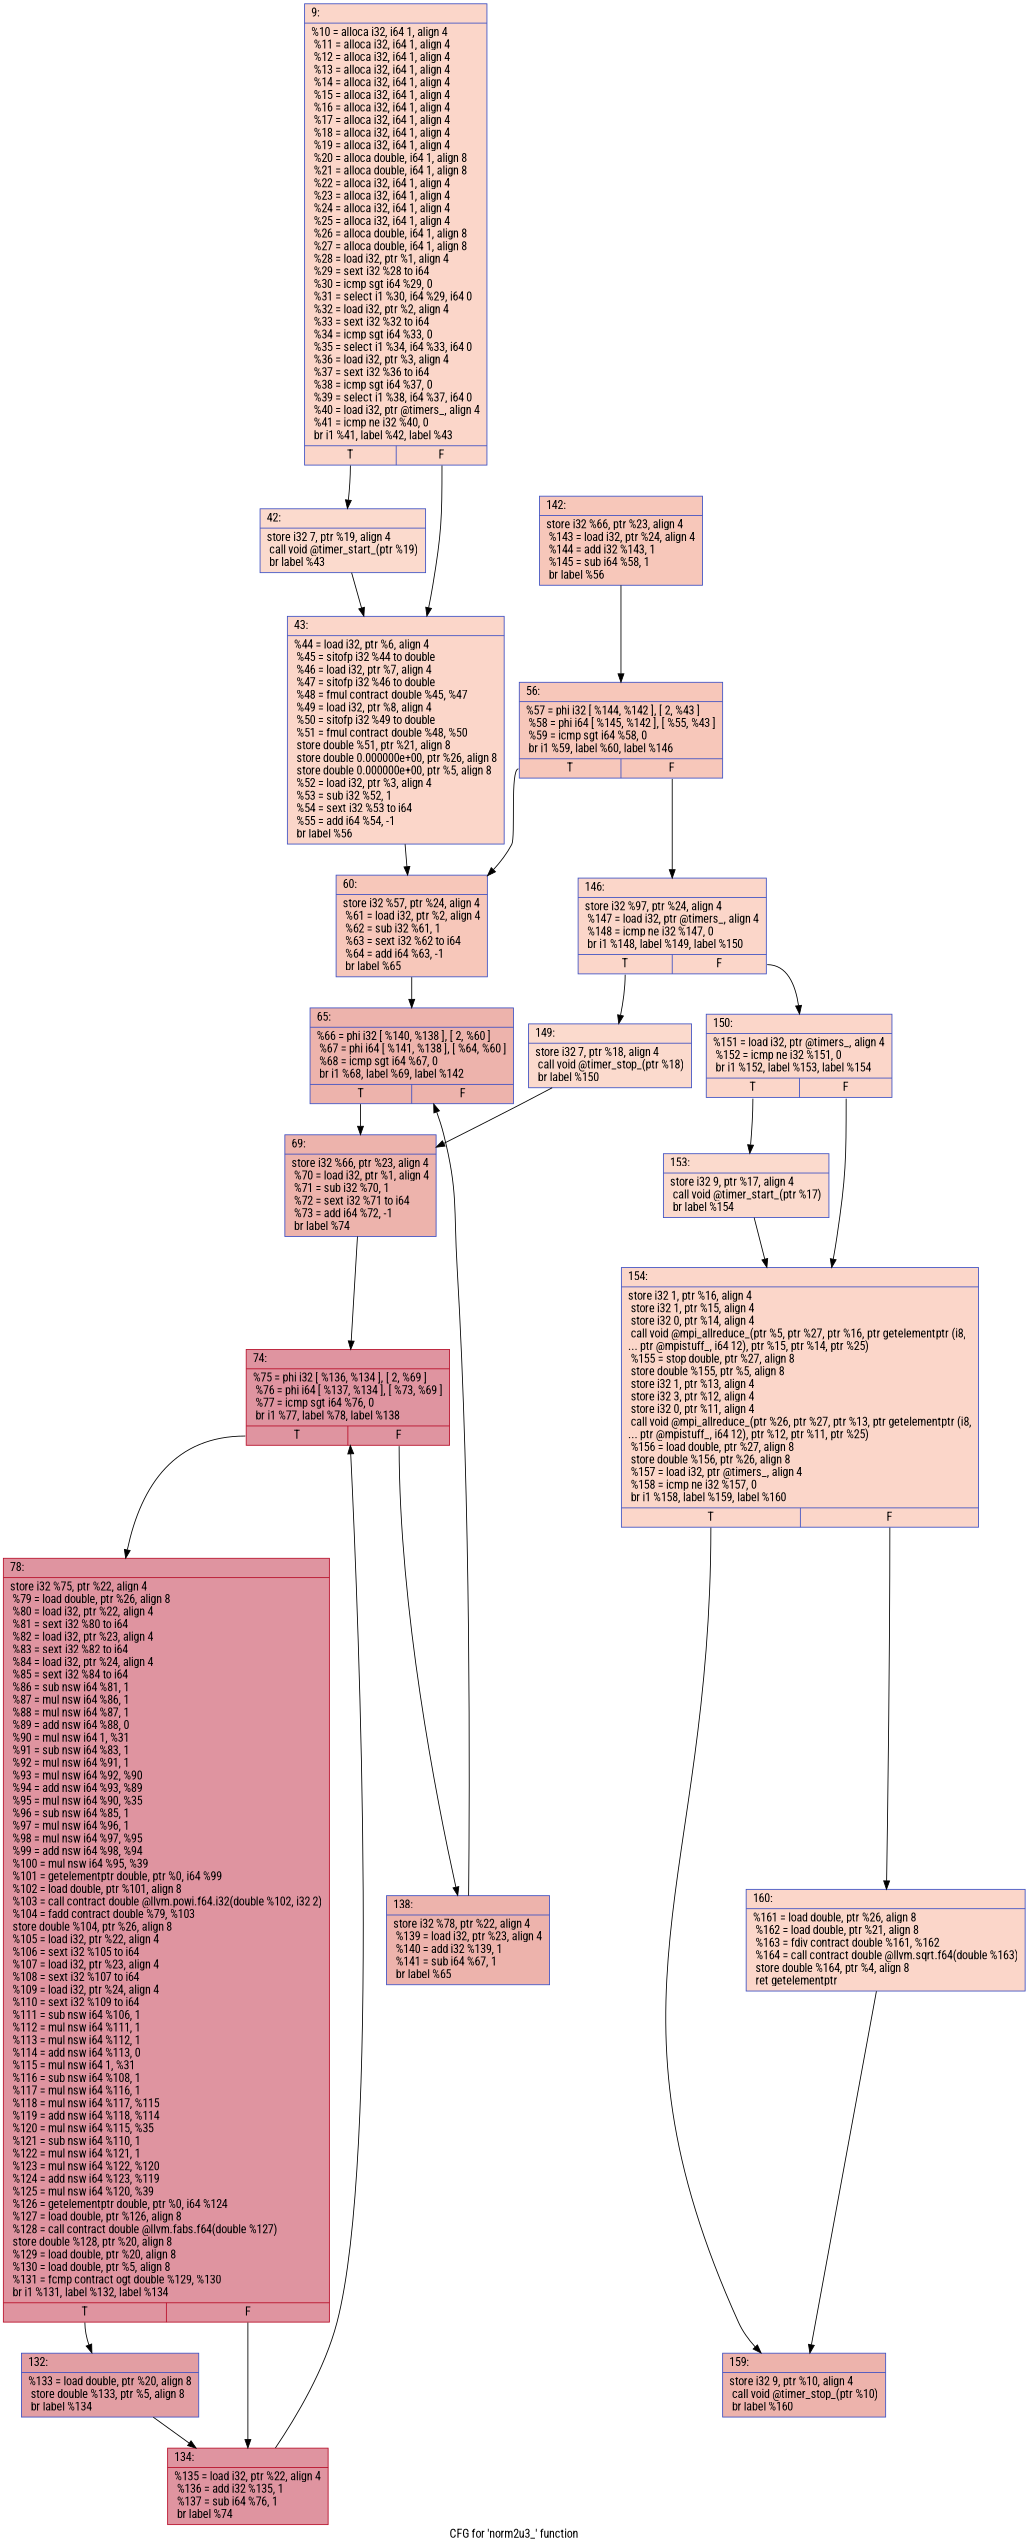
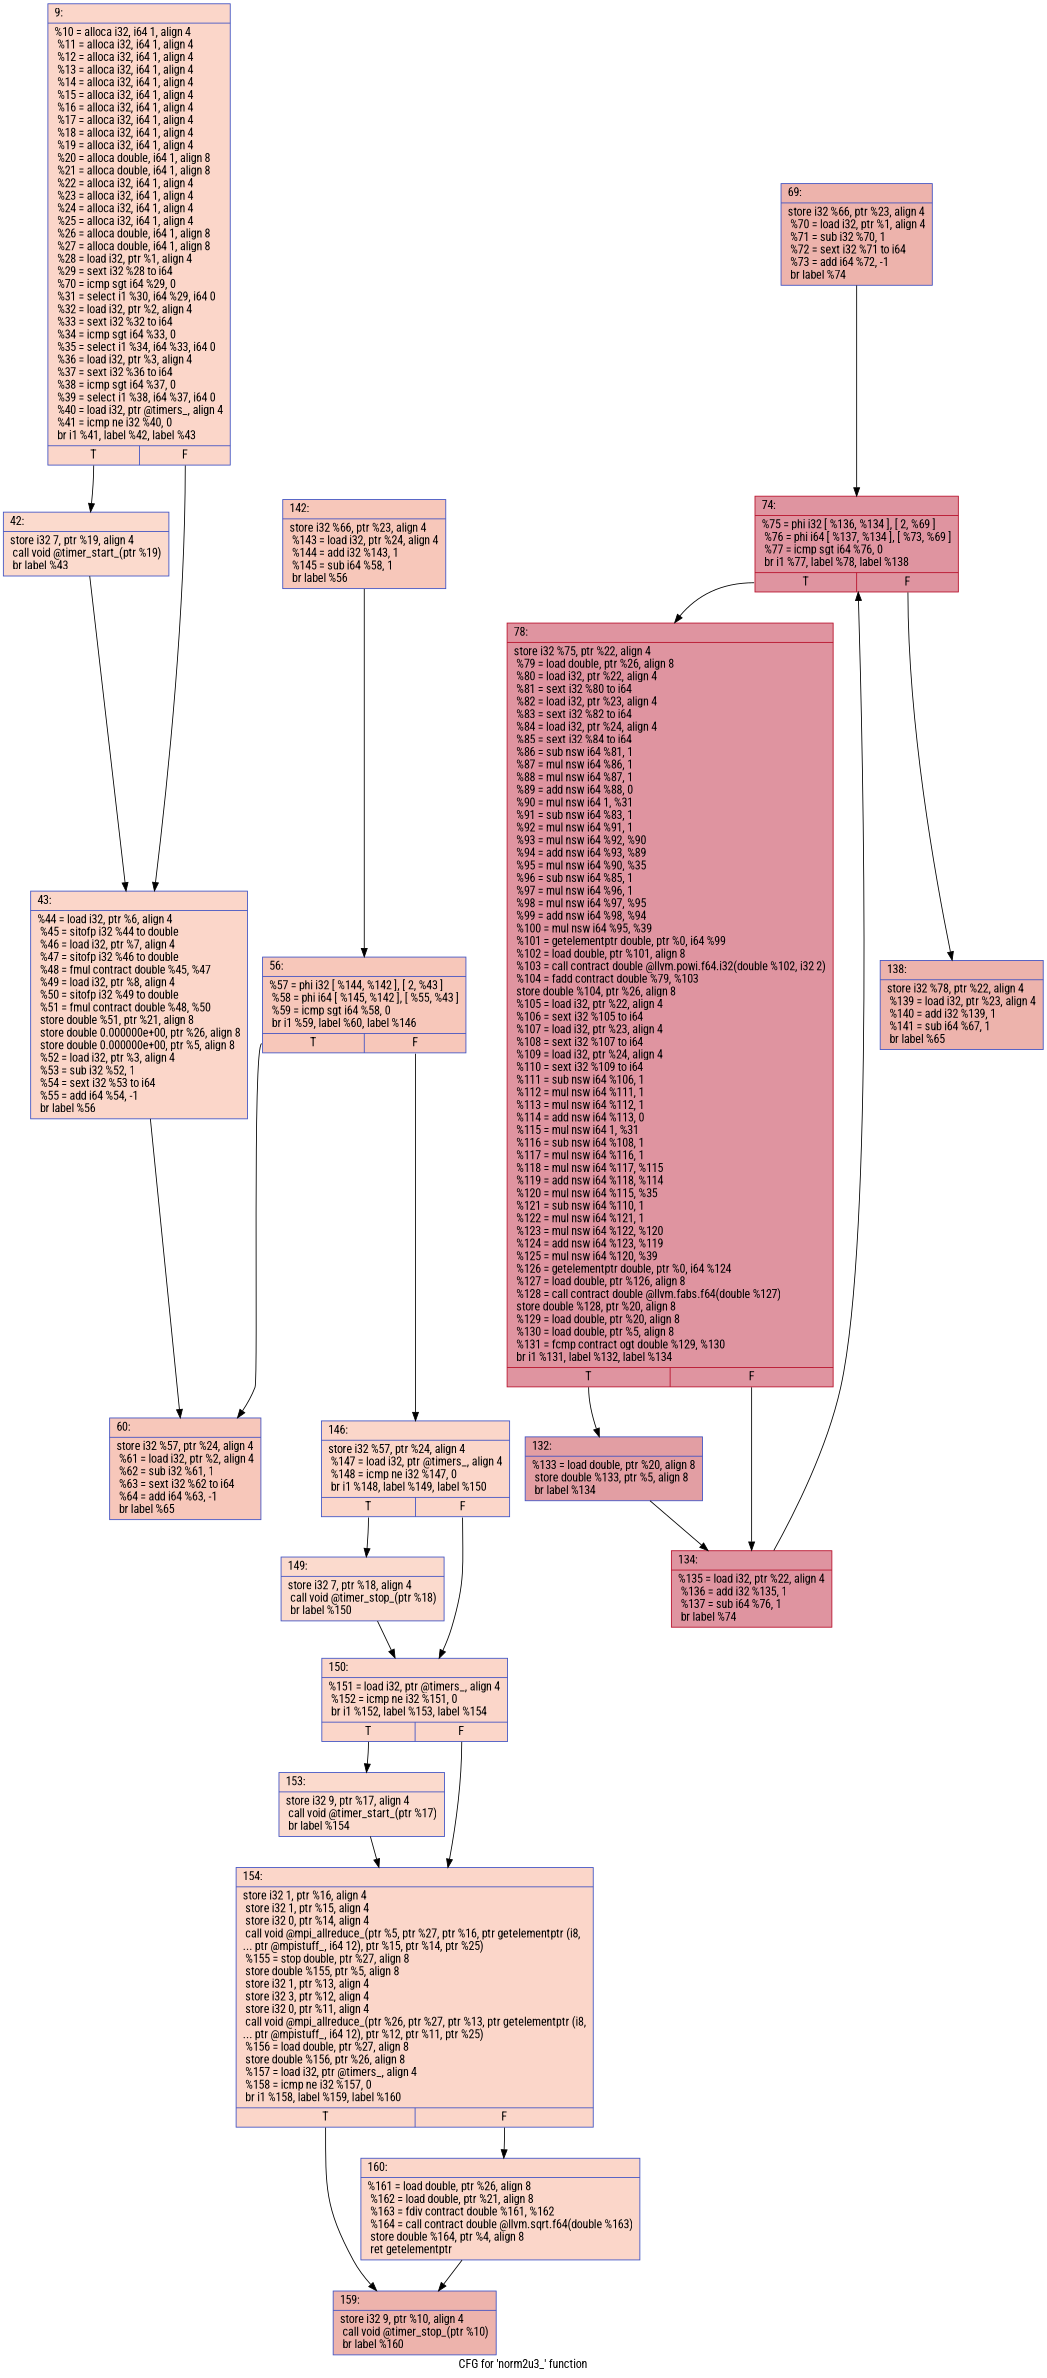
(372, 284) -> (116, 284)
(653, 907) -> (397, 1449)
(412, 1056) -> none
(498, 1116) -> (384, 1636)
